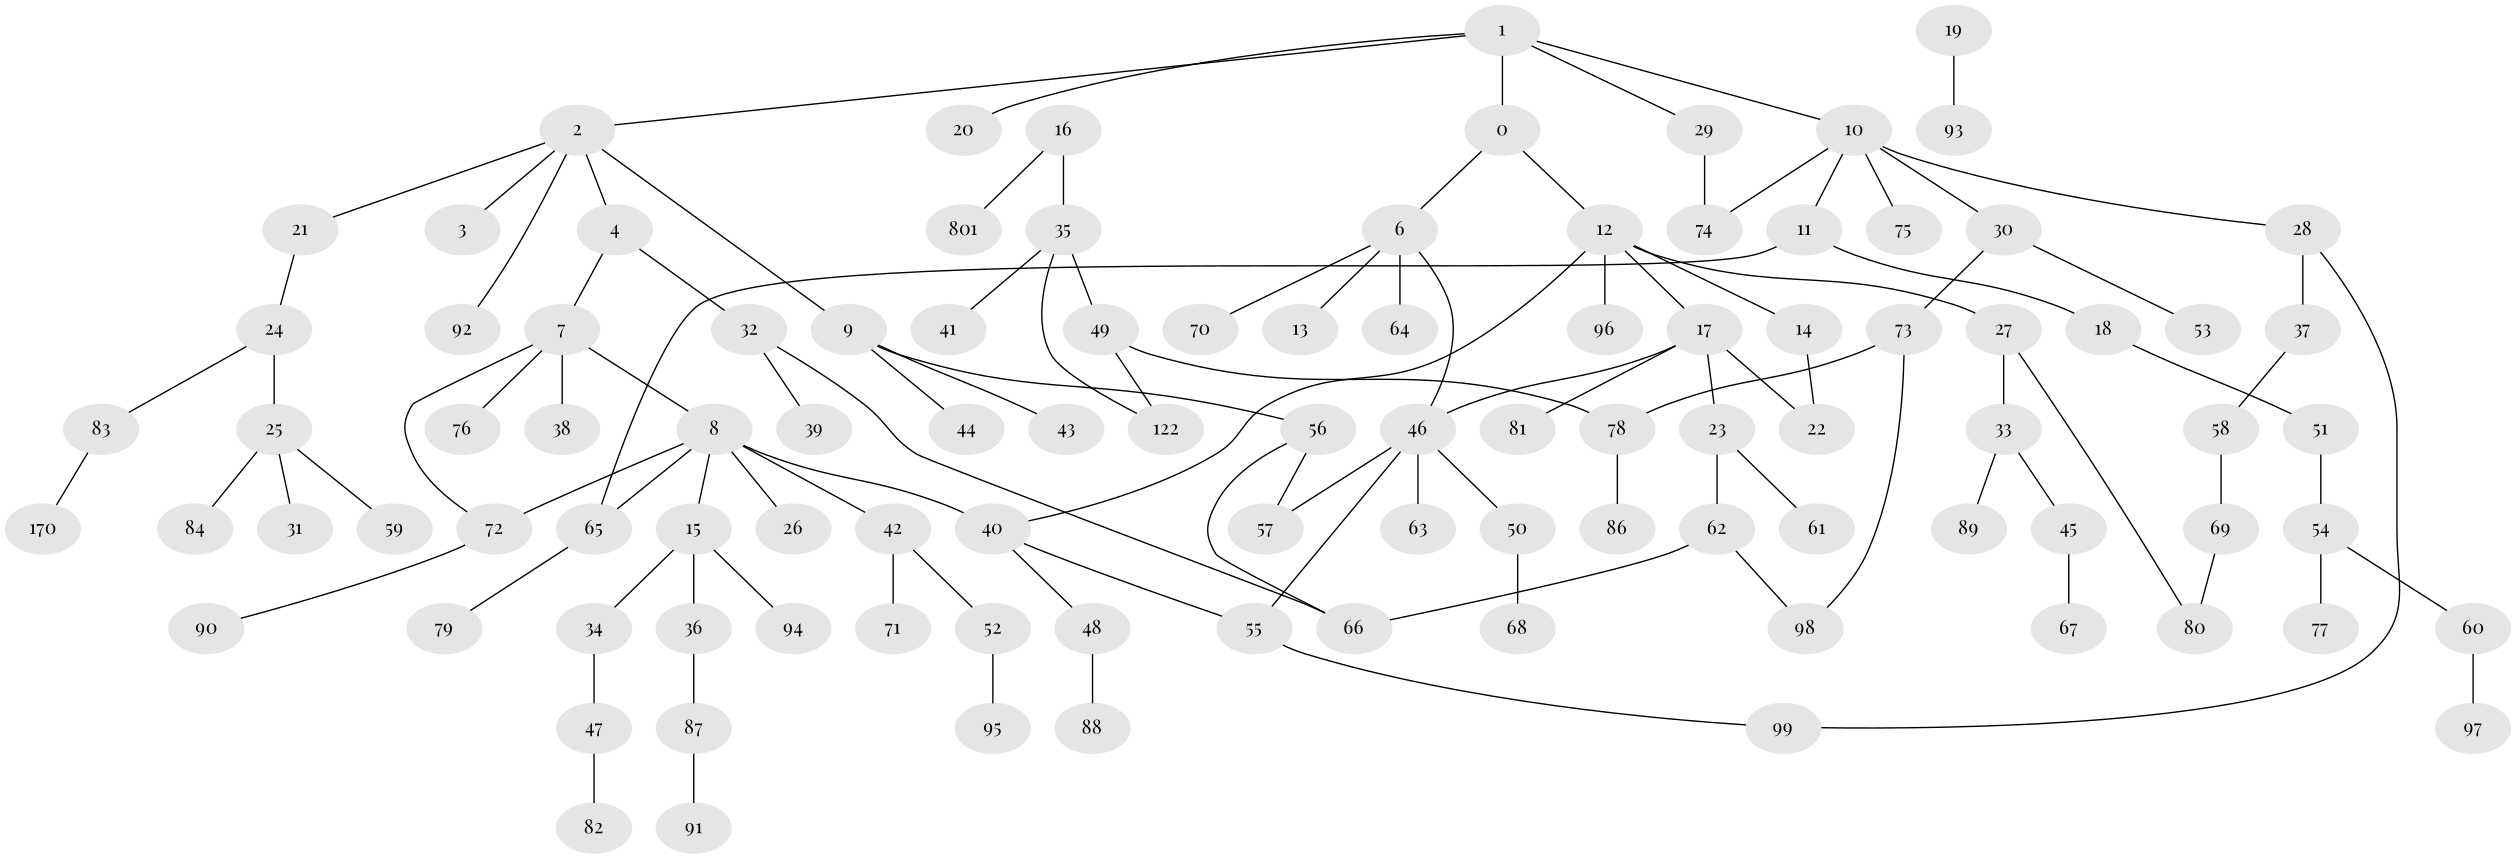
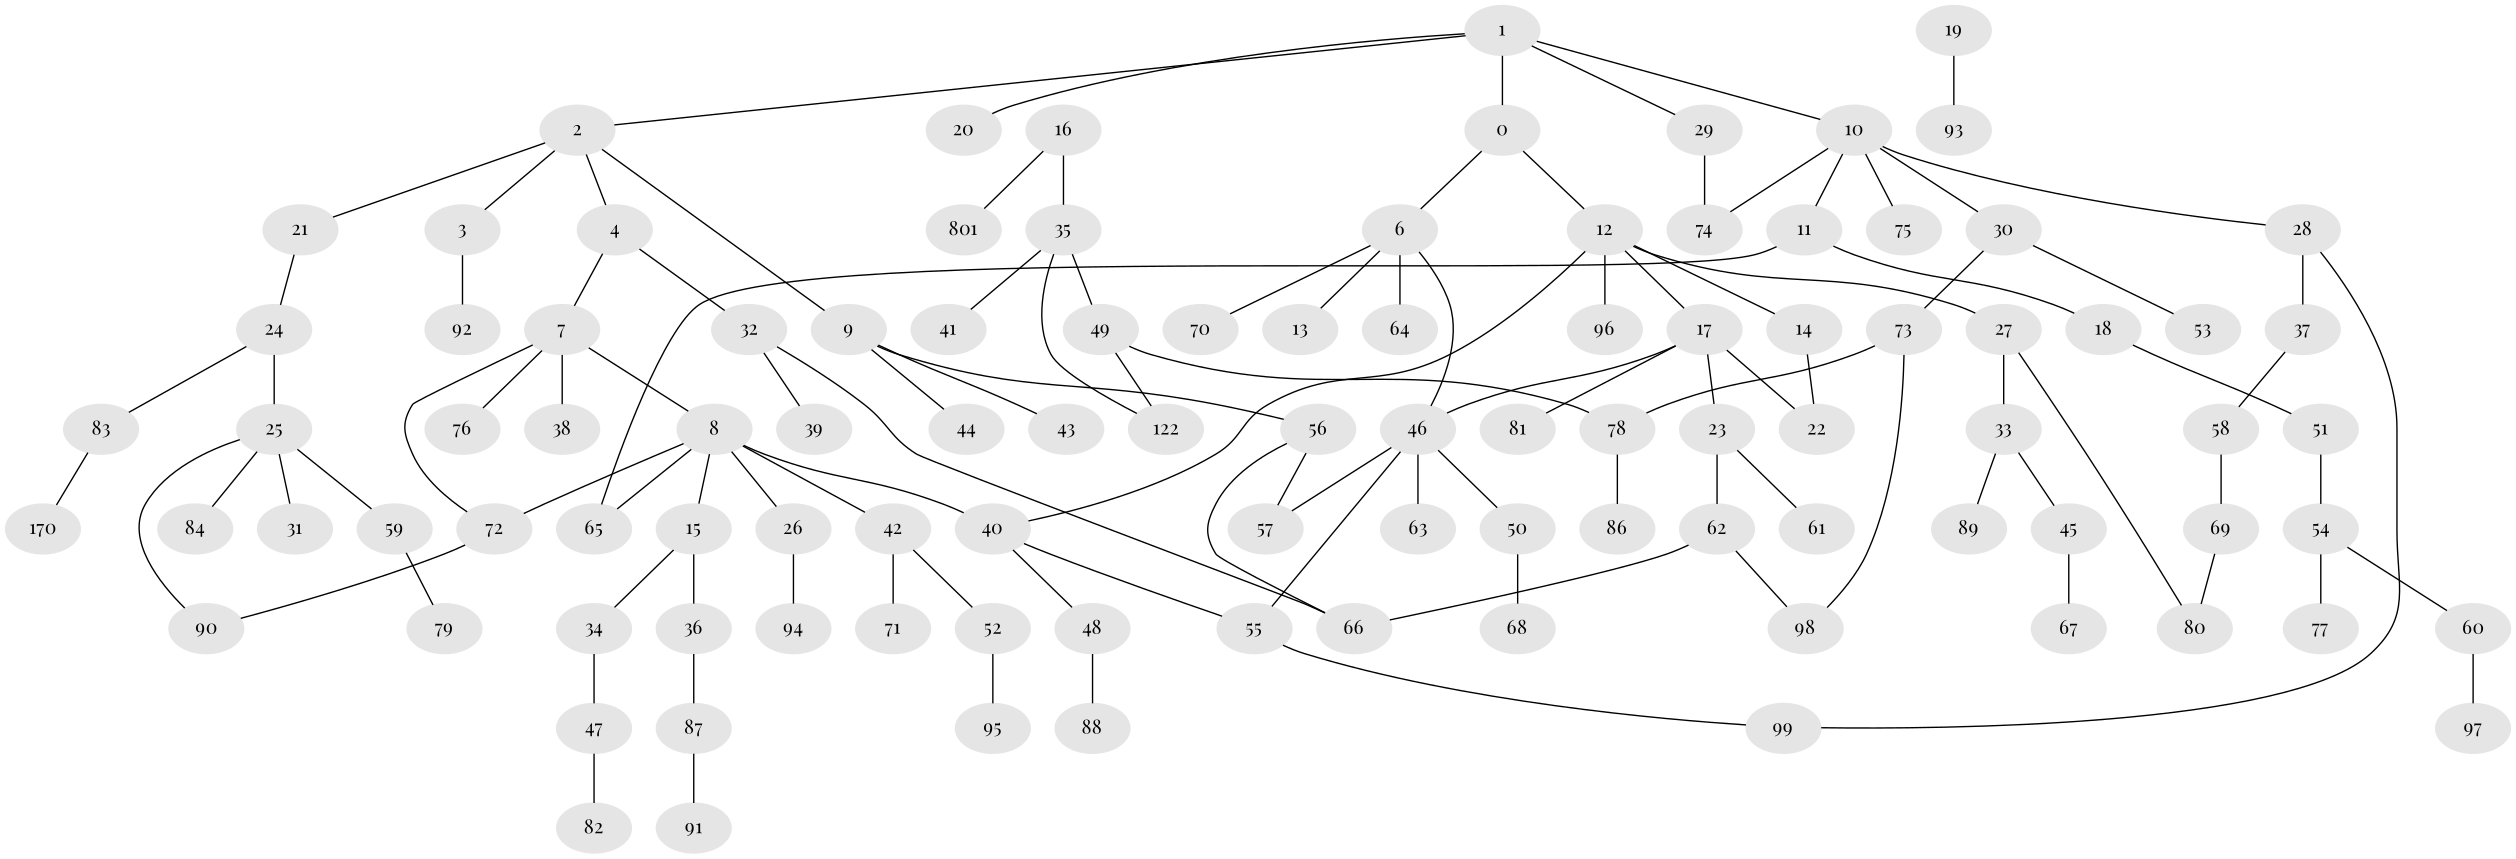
(525, 232) -> (462, 280)
none -> (145, 505)
(519, 579) -> (420, 579)
(743, 579) -> (793, 579)
